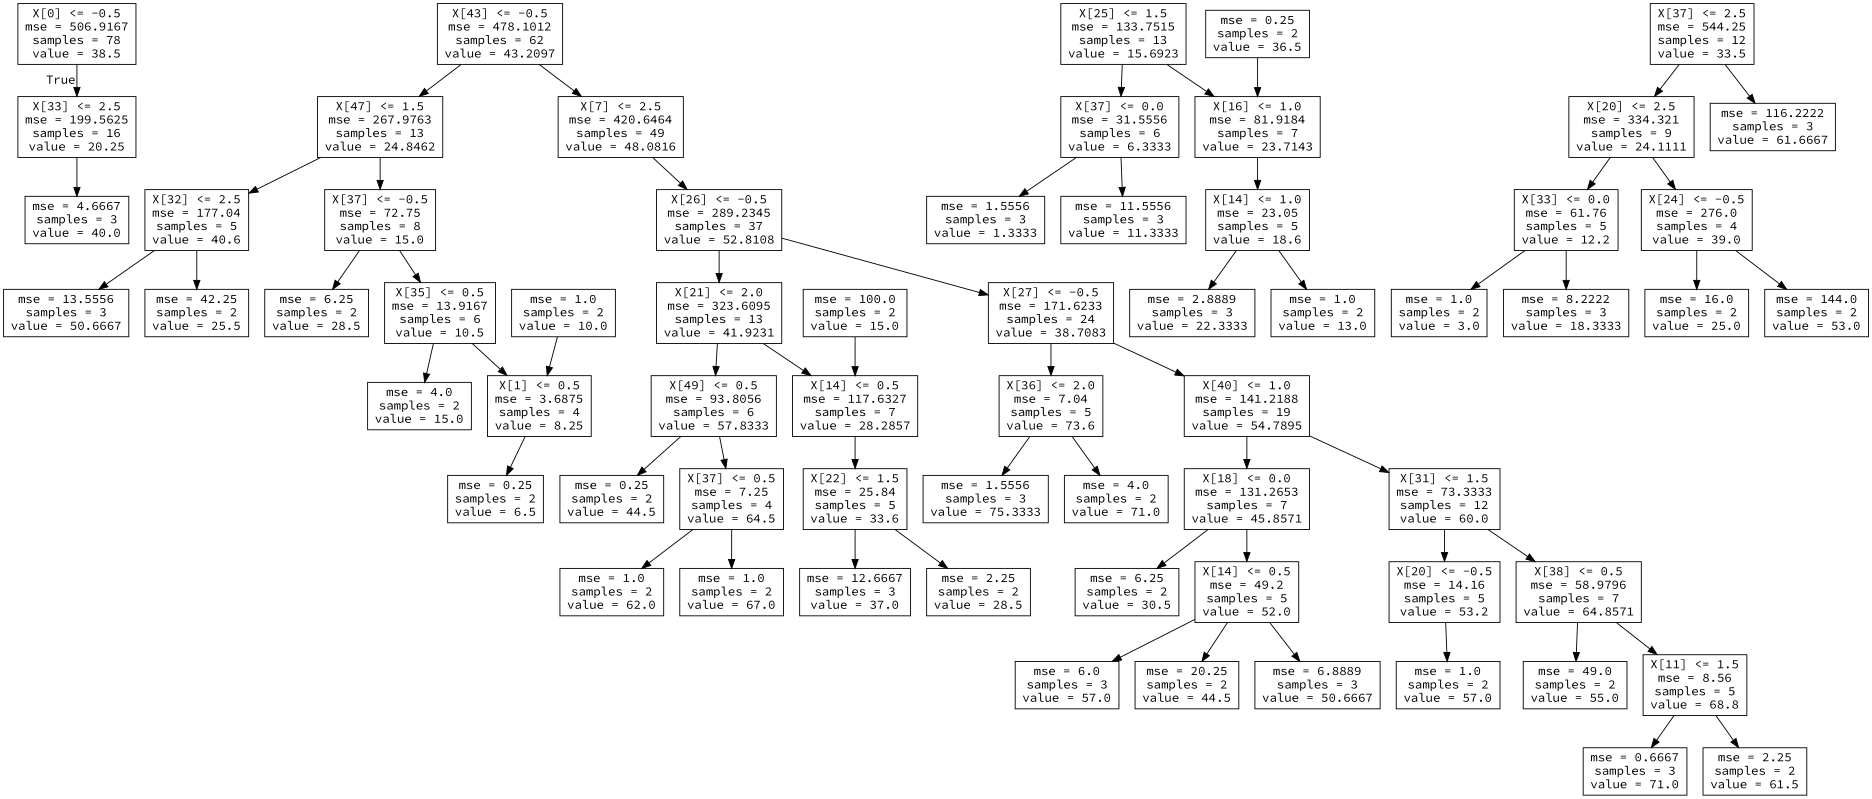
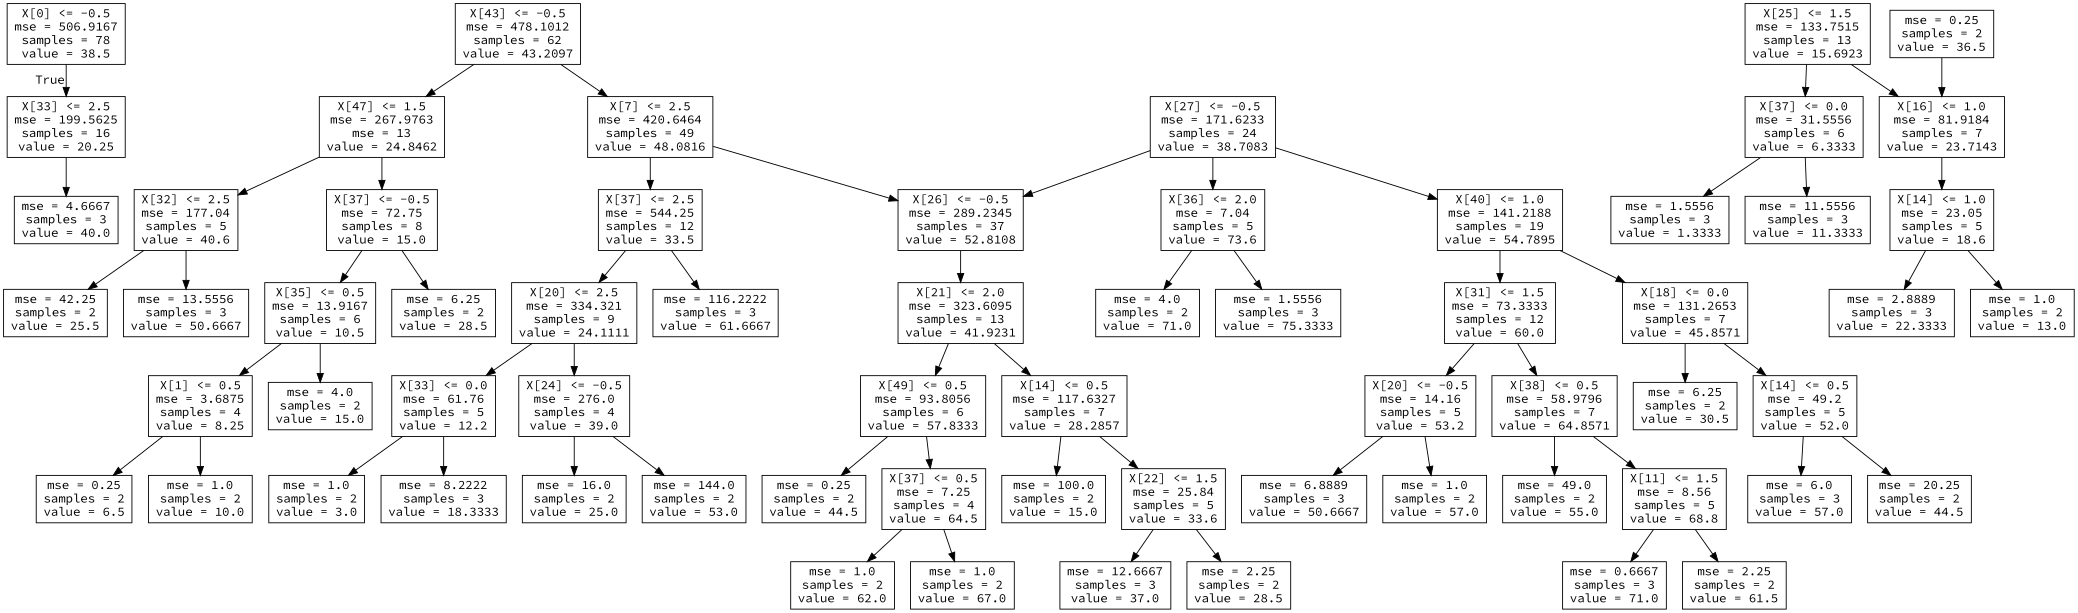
(380, 127) -> (382, 127)
none -> (650, 169)
(881, 265) -> (1091, 172)
(553, 352) -> (200, 451)
(855, 352) -> (1059, 452)
(1282, 638) -> (1362, 453)
